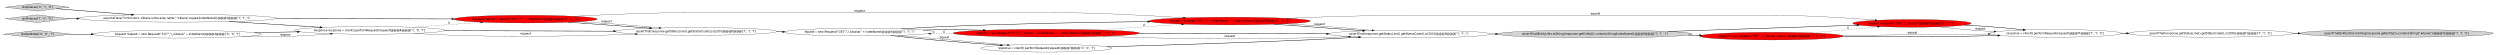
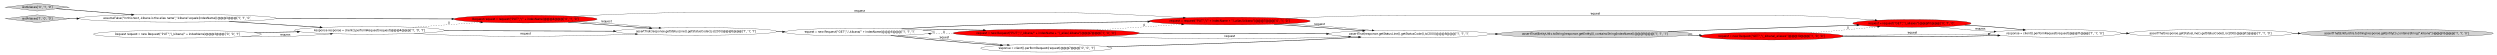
(37, 34) -> none
